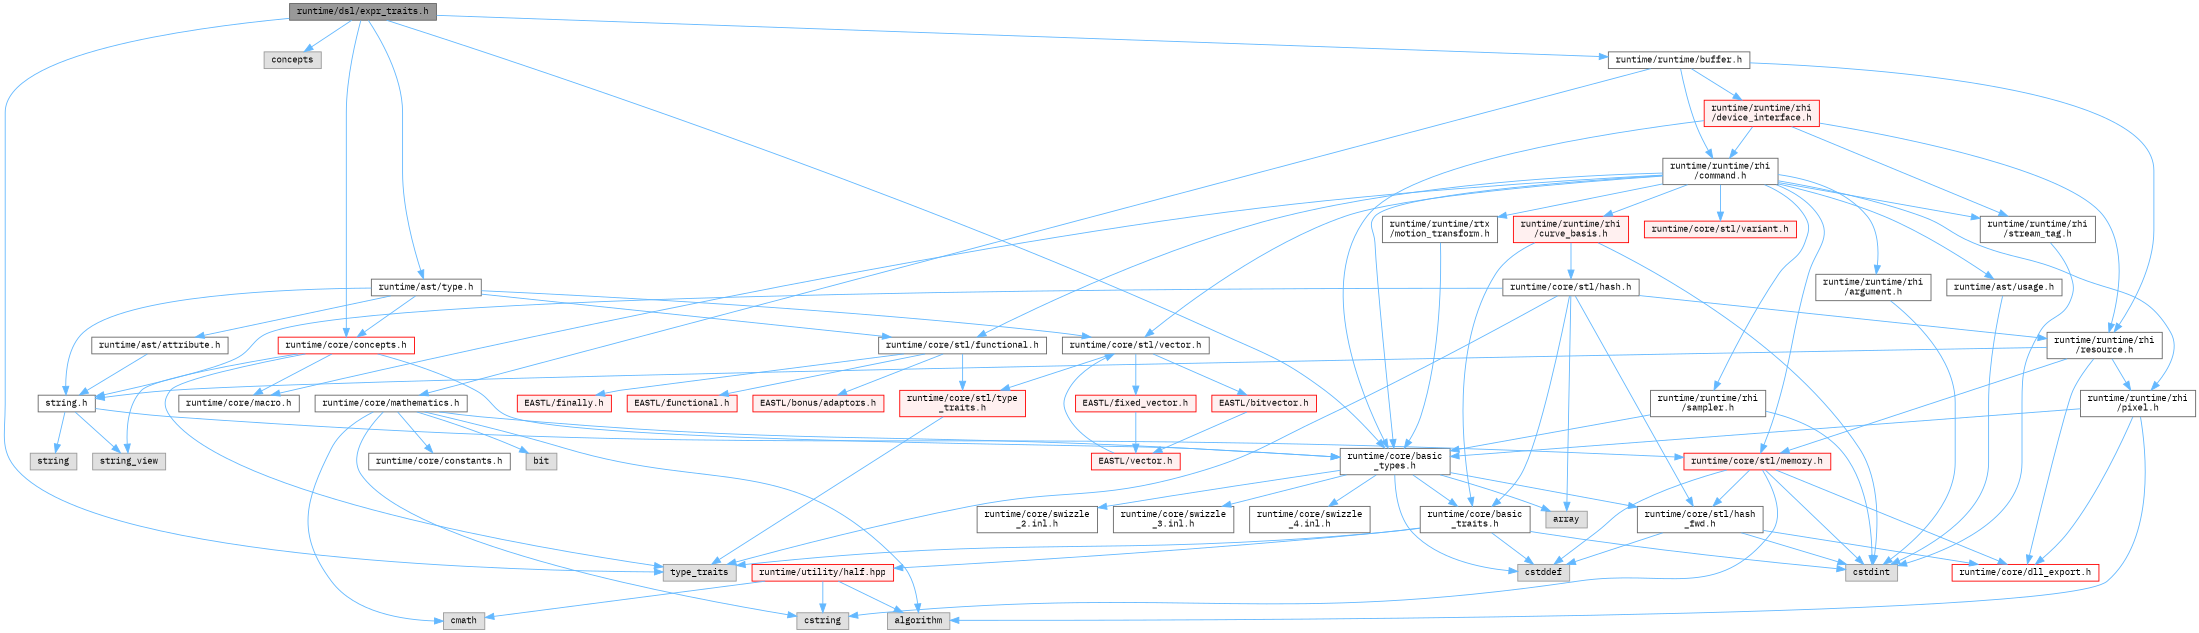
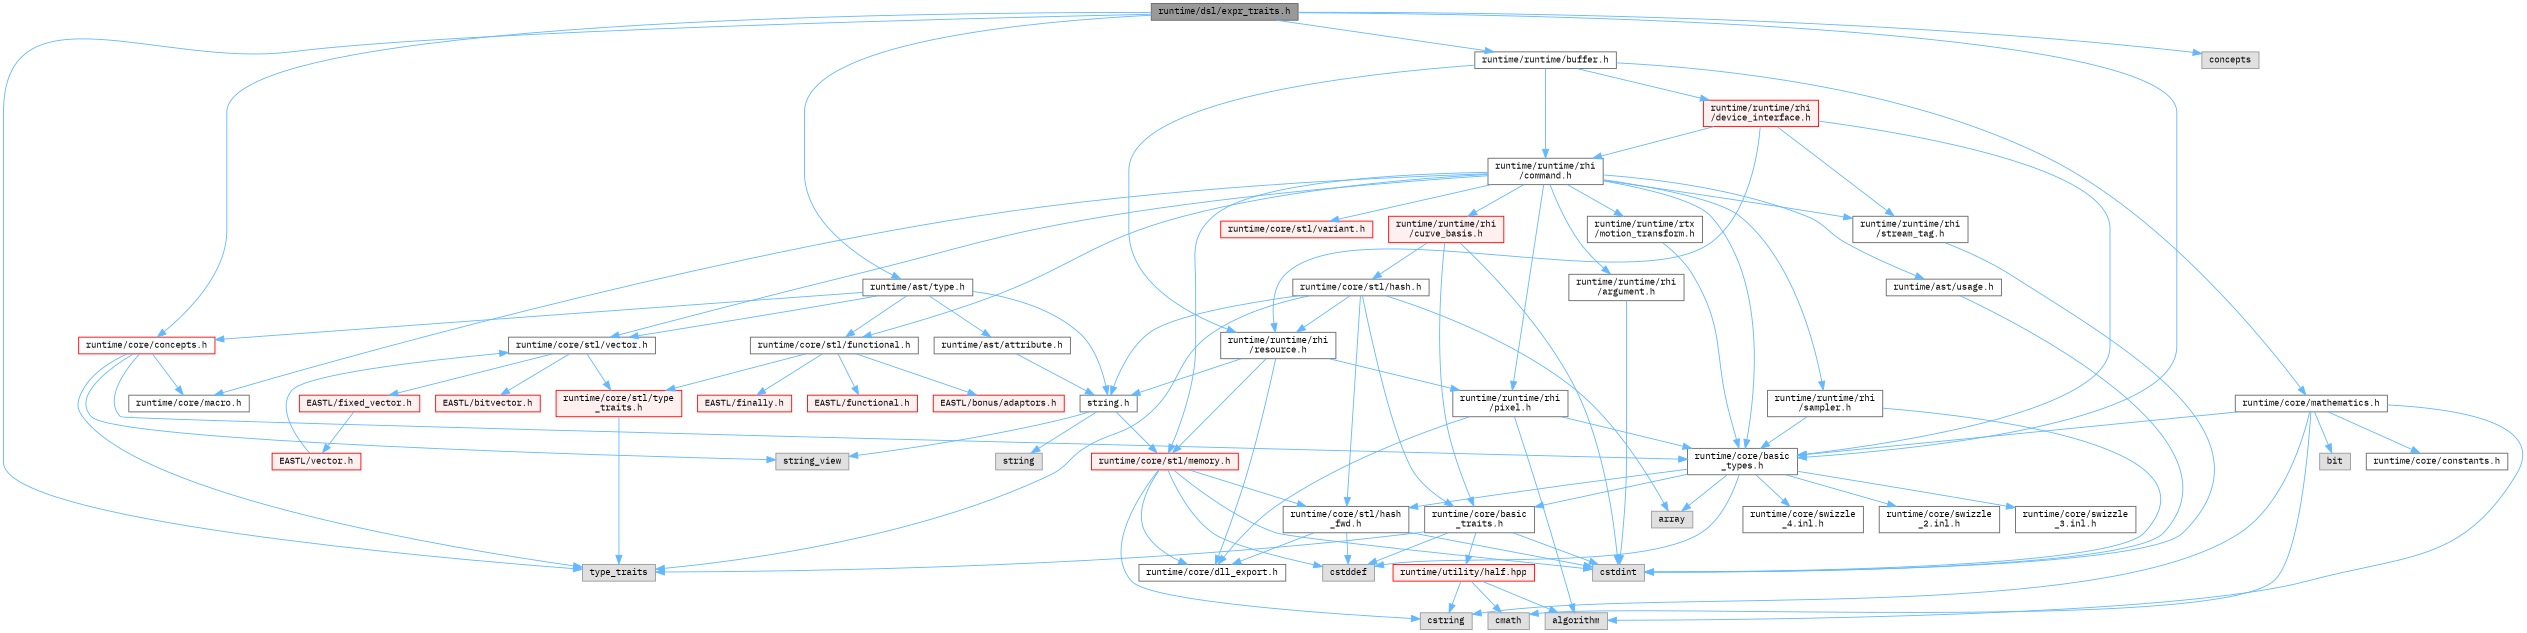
(1204, 431) -> none
(2026, 573) -> (1212, 573)
